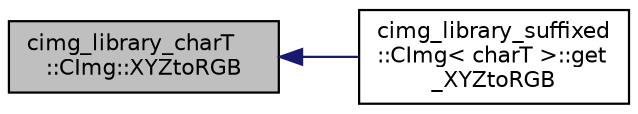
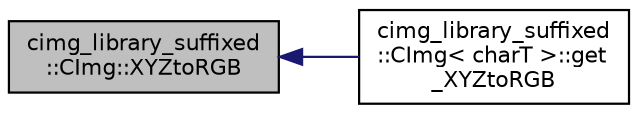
(144, 57) -> (144, 57)
